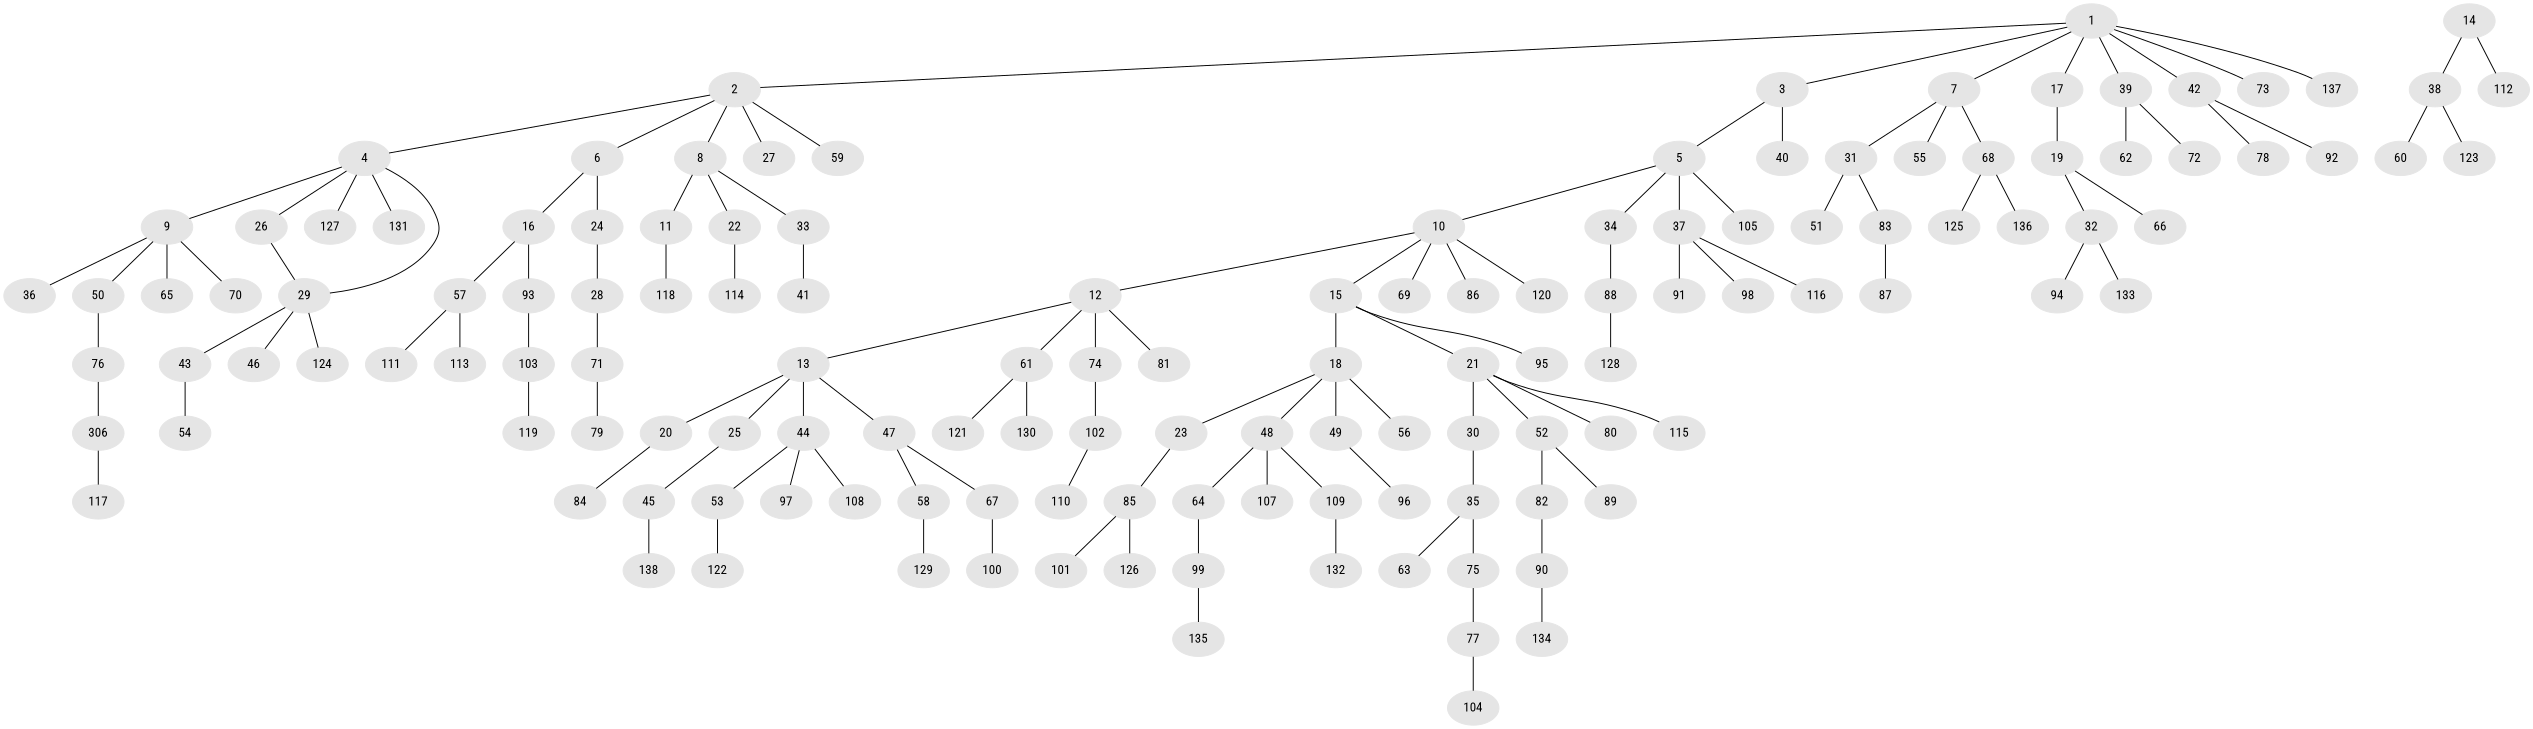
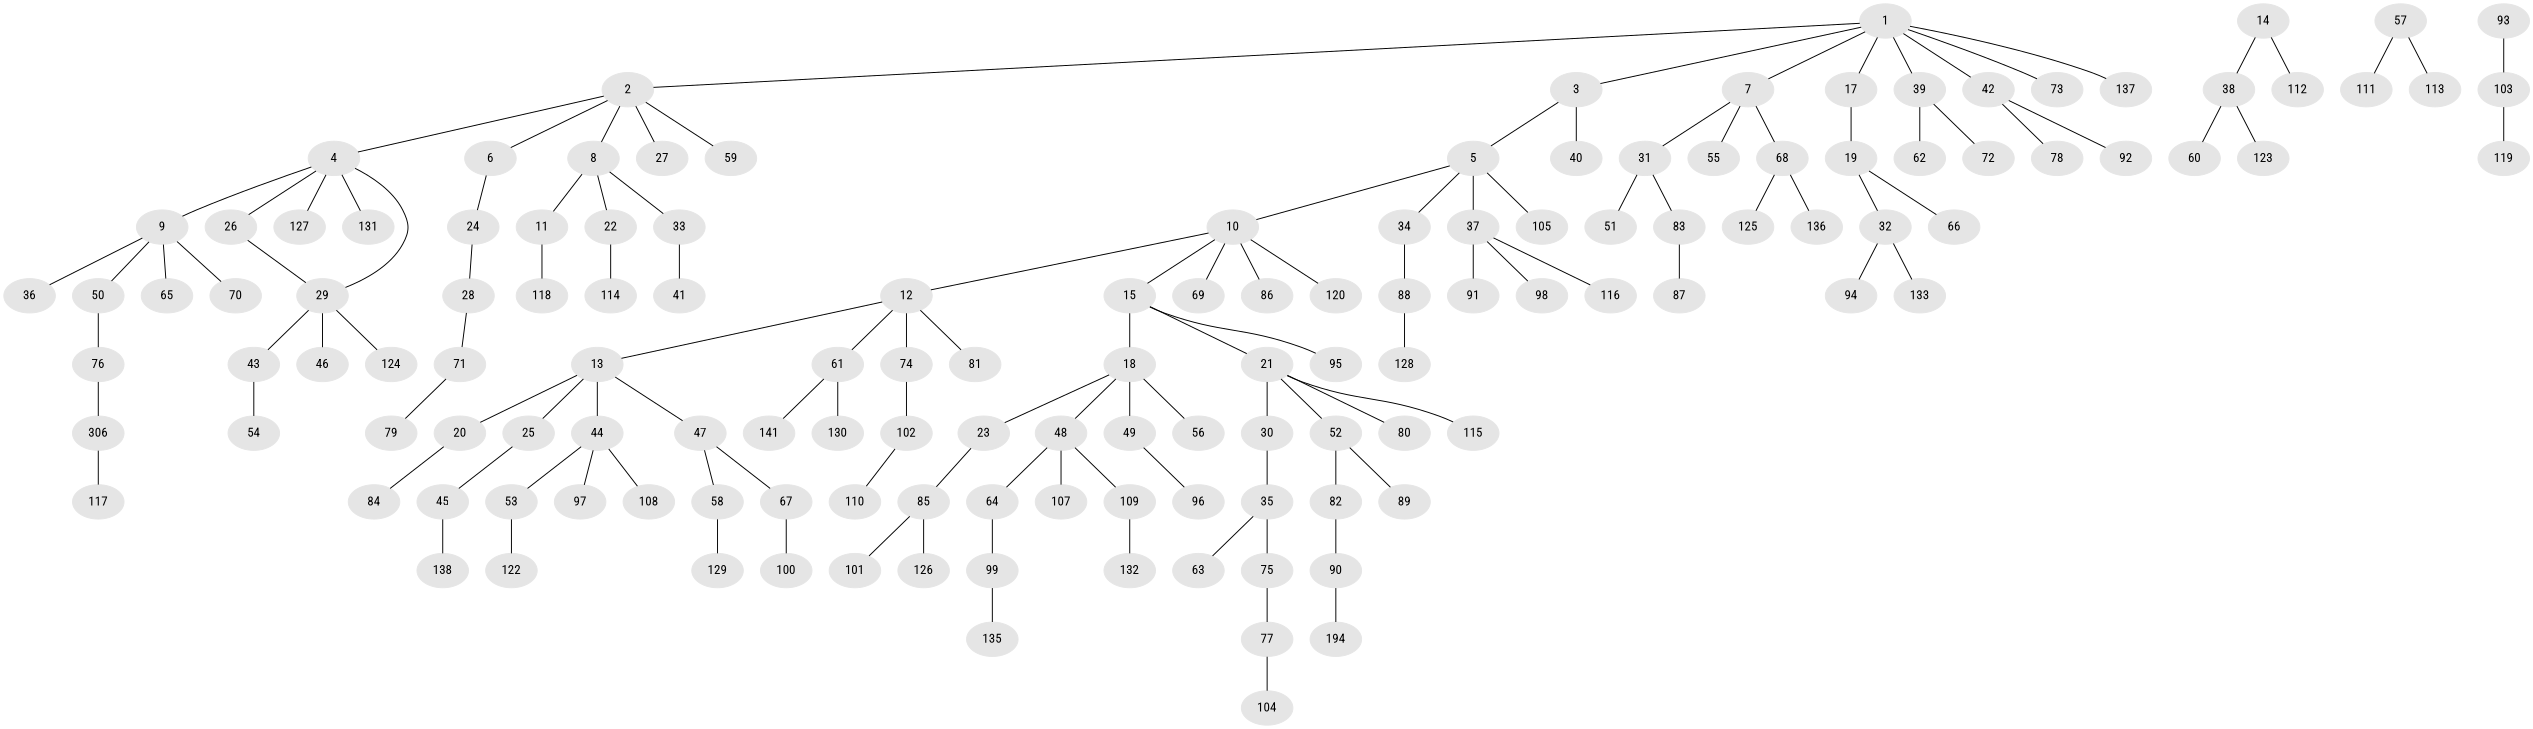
(529, 227) -> none
(958, 433) -> (769, 433)
(1542, 639) -> (1336, 639)
